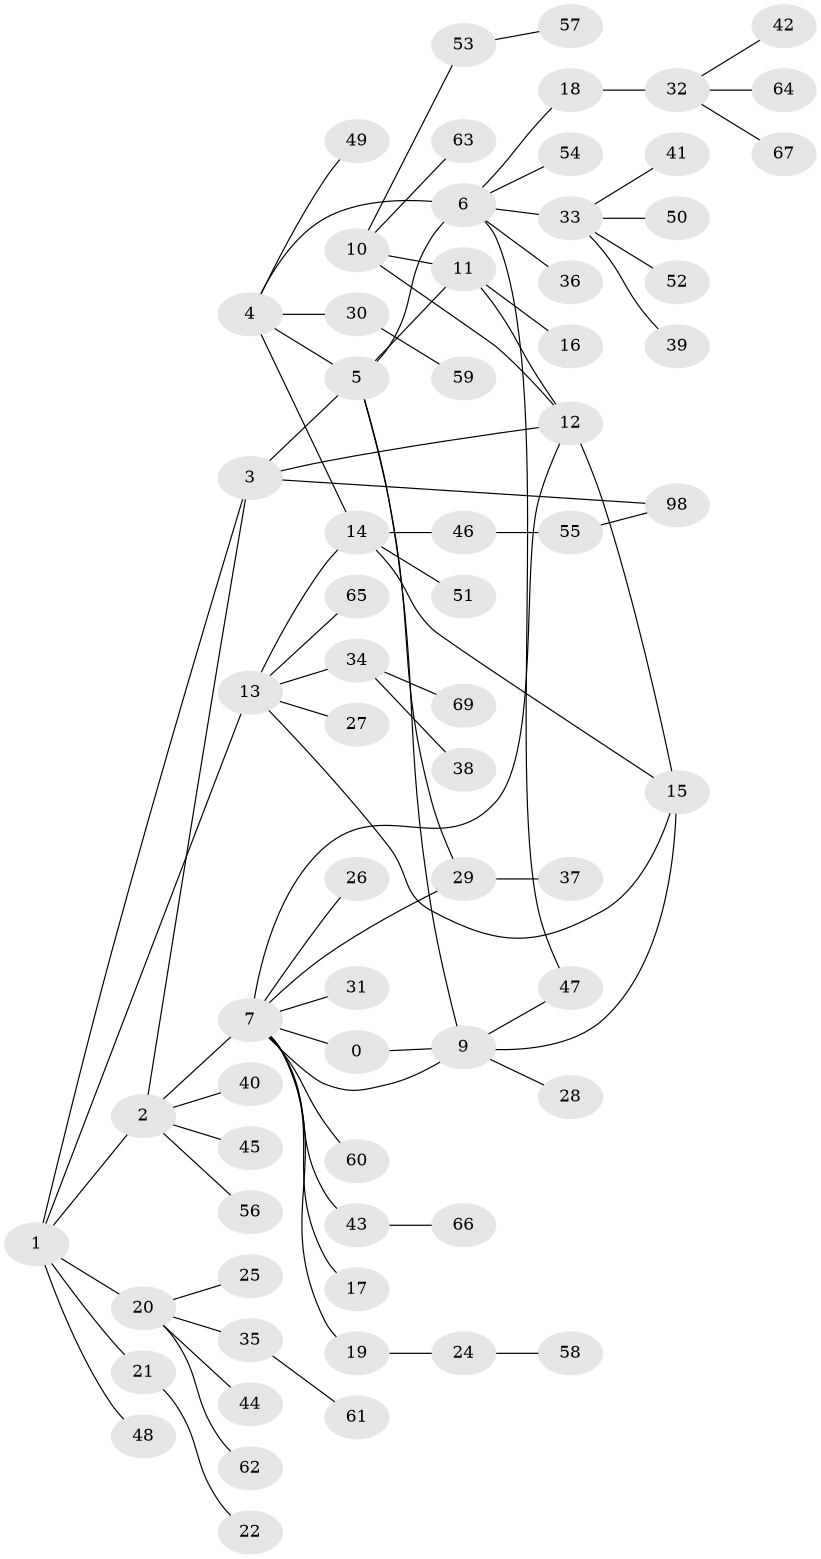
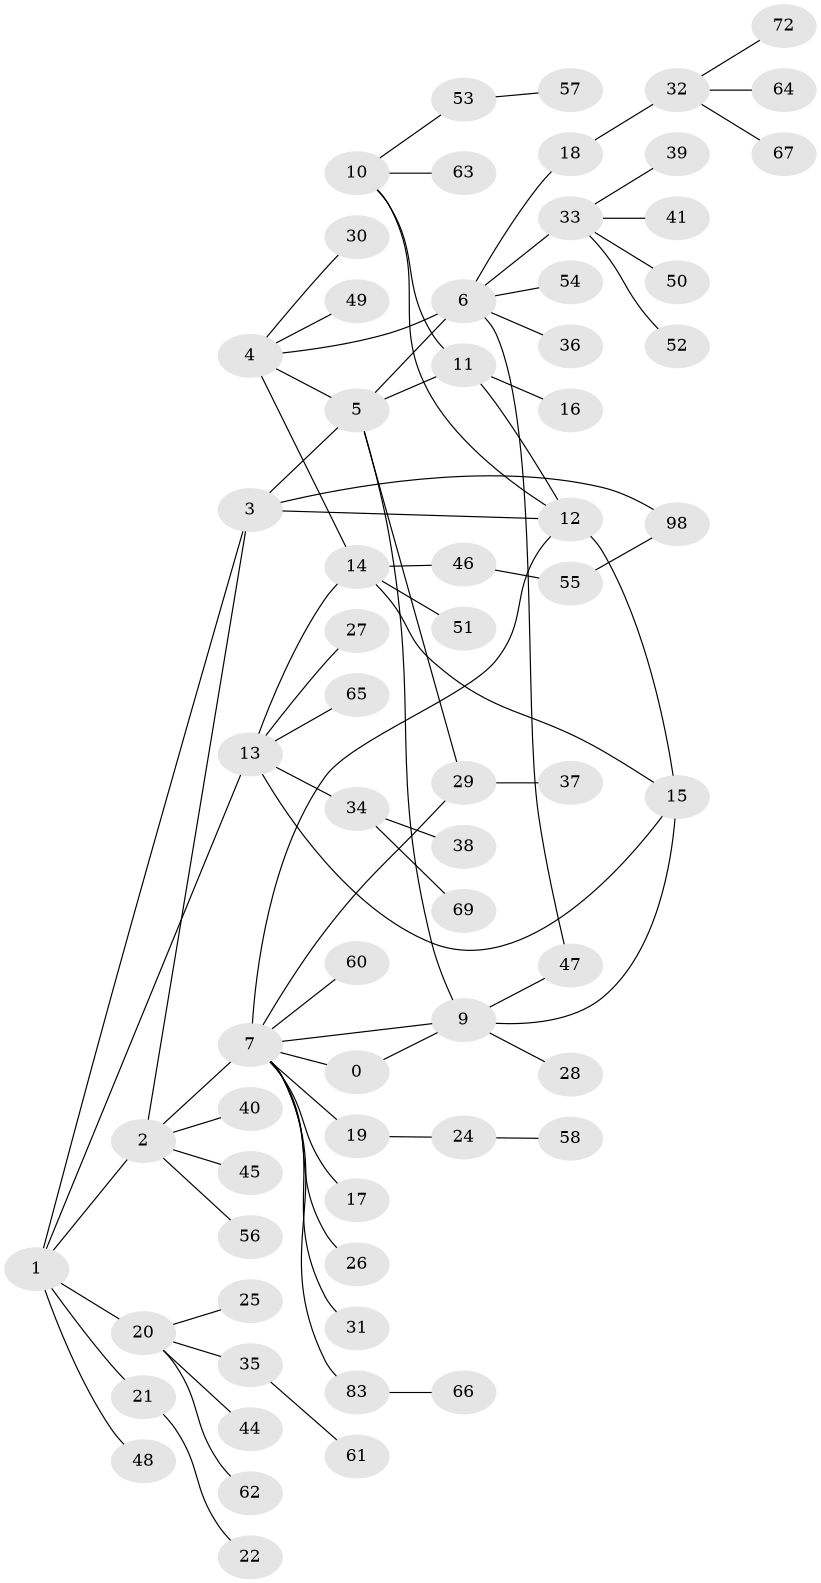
(784, 26) -> (784, 26)
(464, 378) -> none
(357, 1225) -> (357, 1392)
